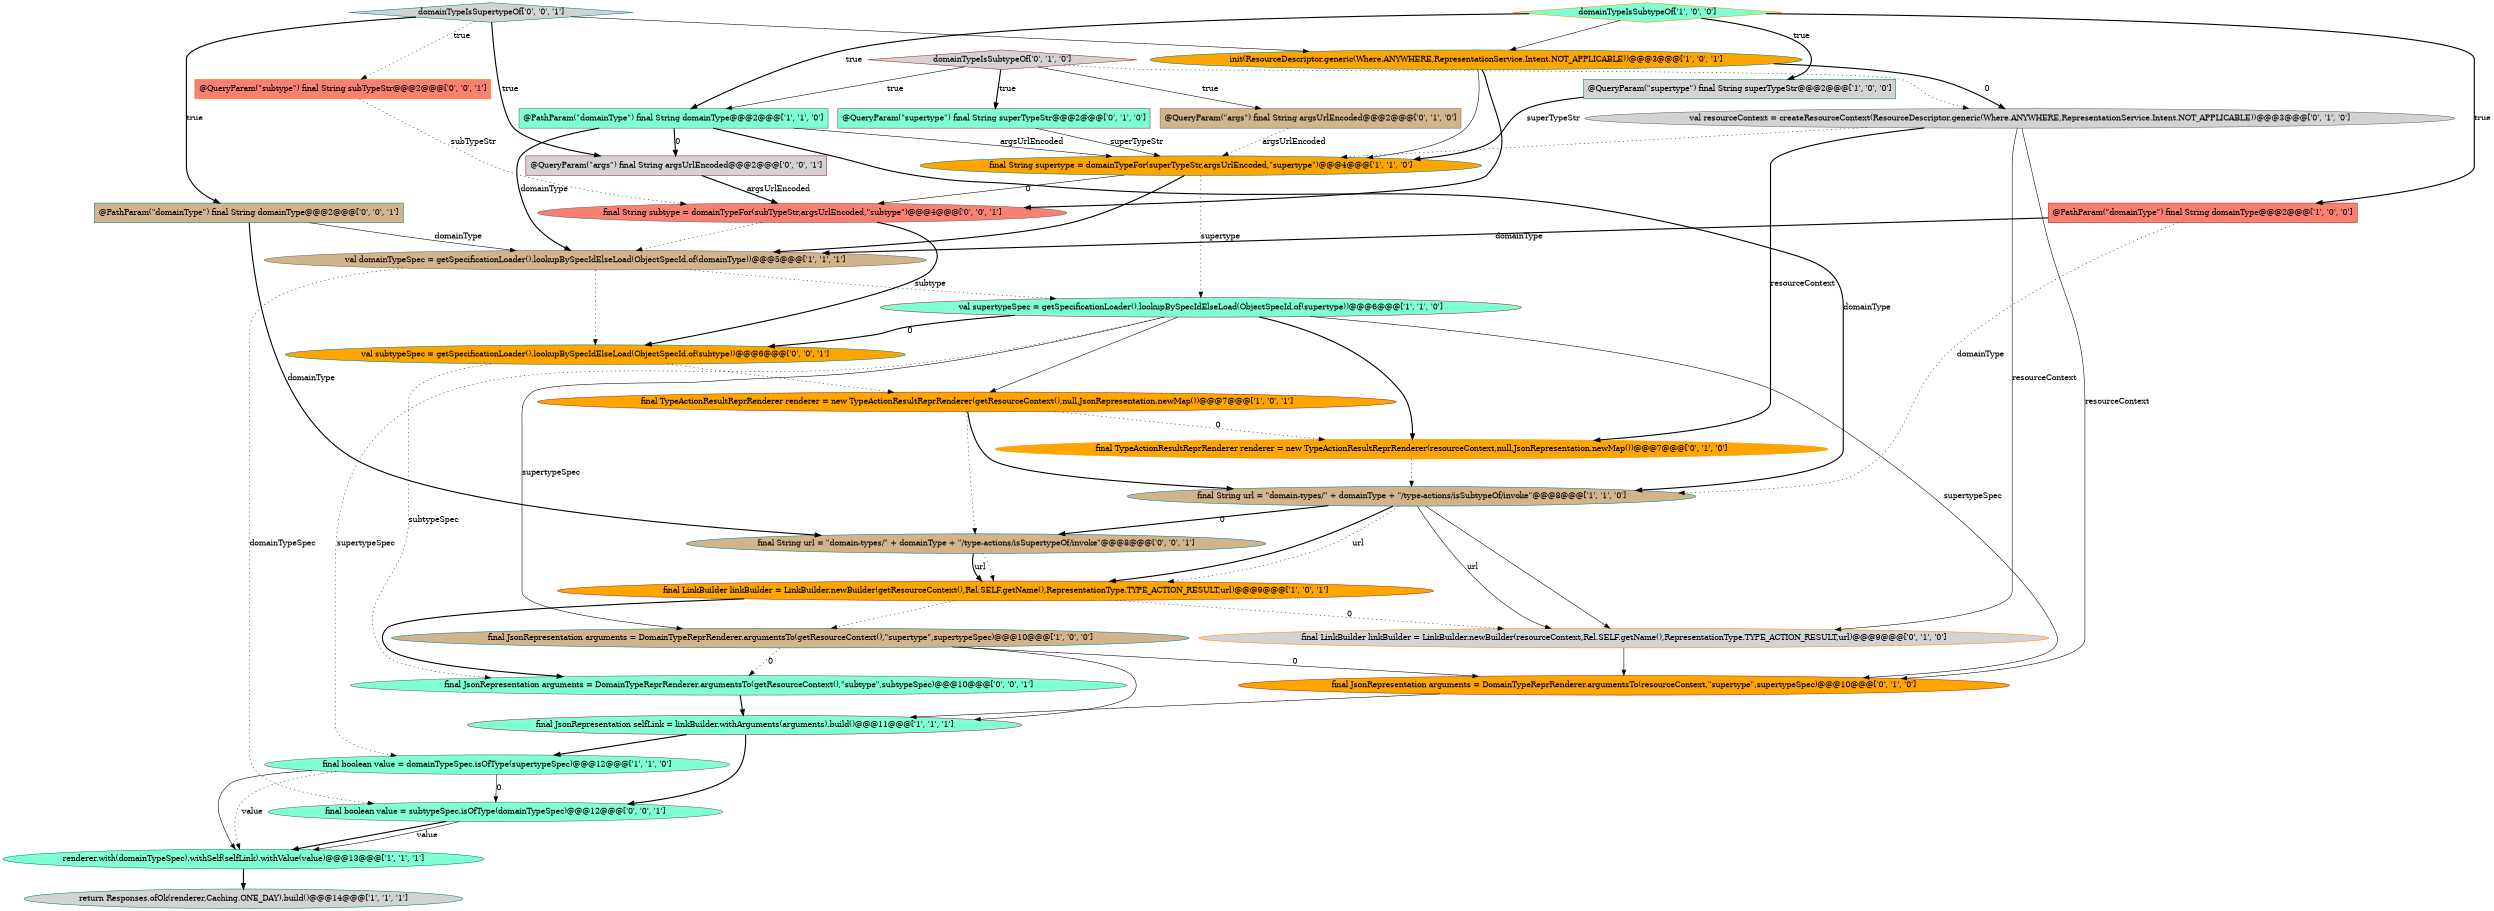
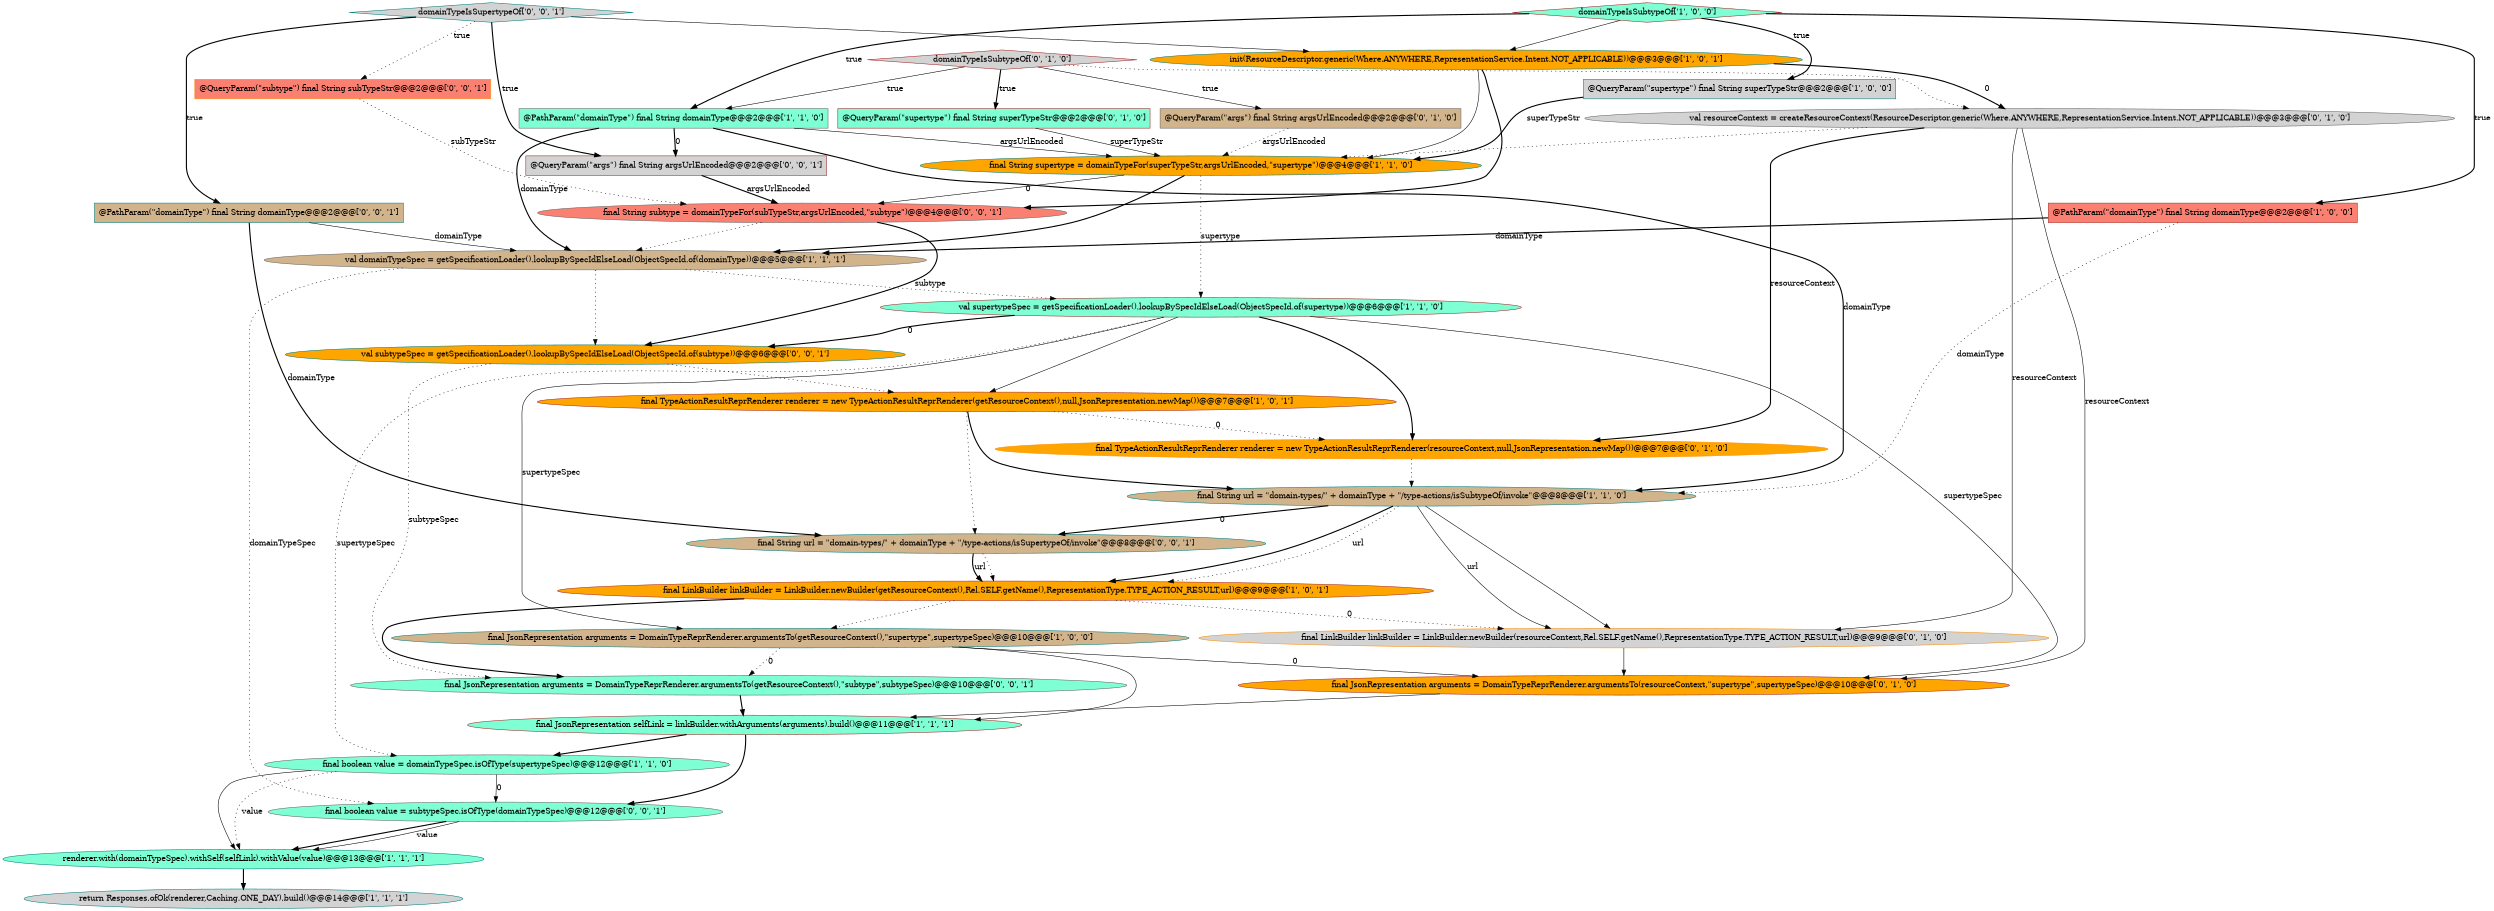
(1647, 12) -> (1647, 12)
